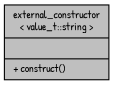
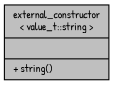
(40, 69) -> (34, 69)
